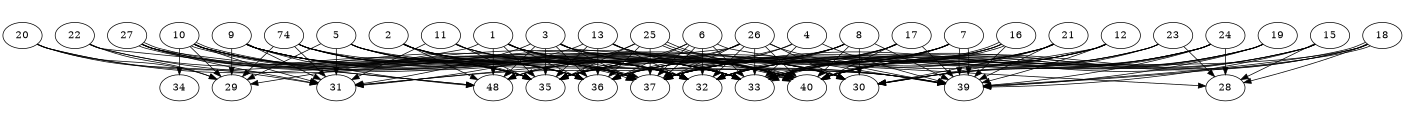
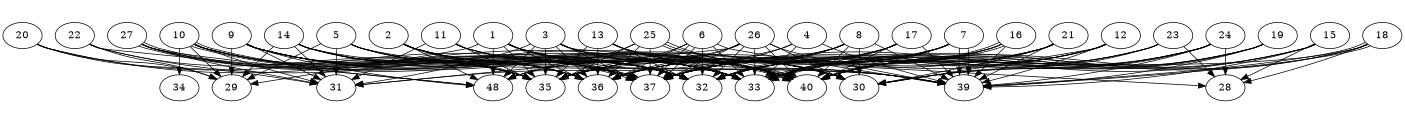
(284, 36) -> (284, 36)
(474, 71) -> none
